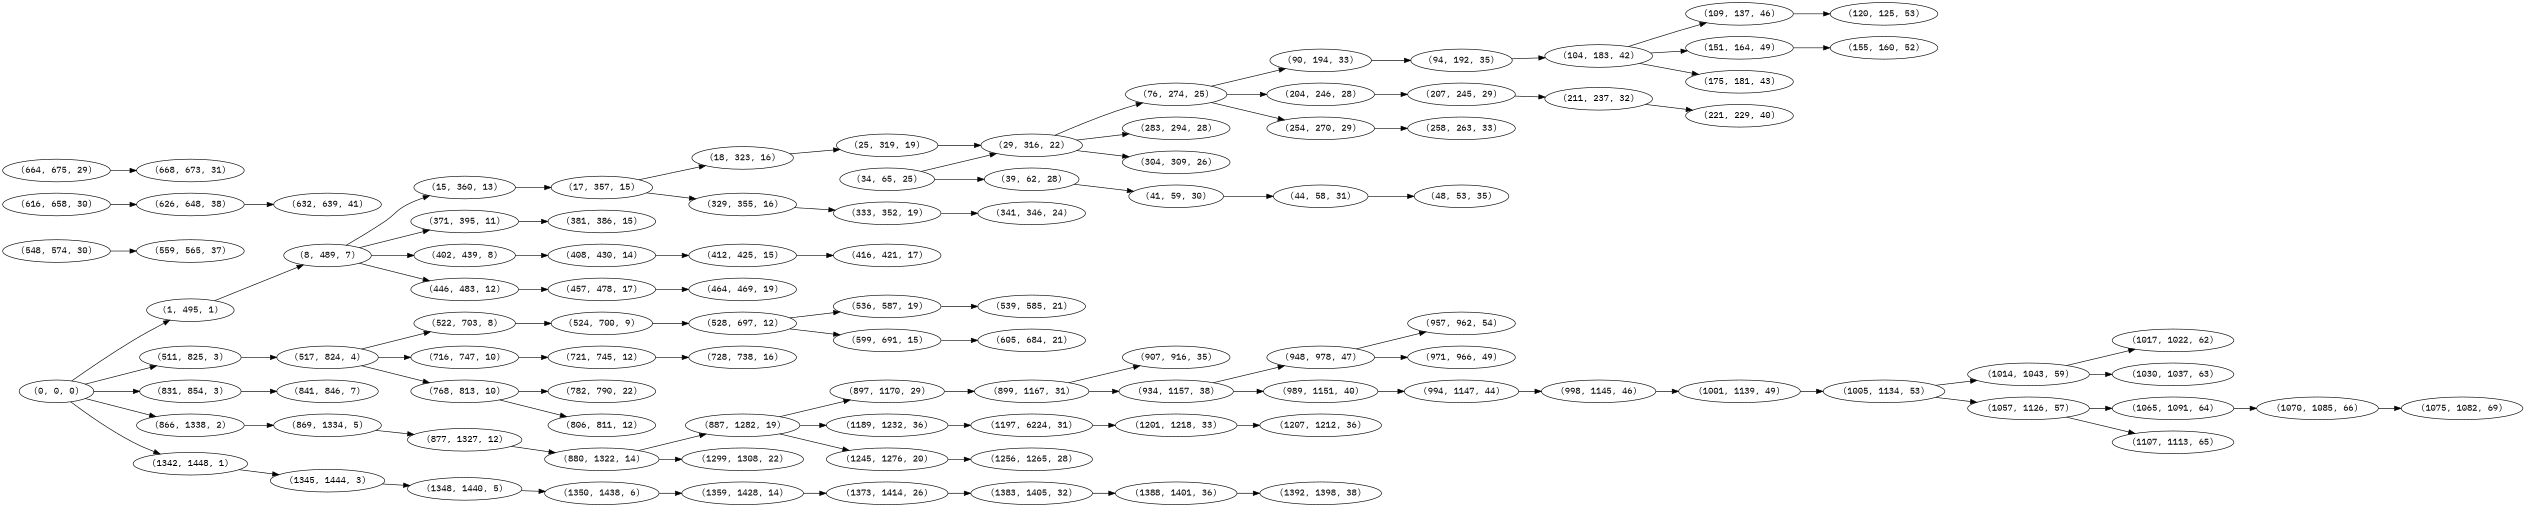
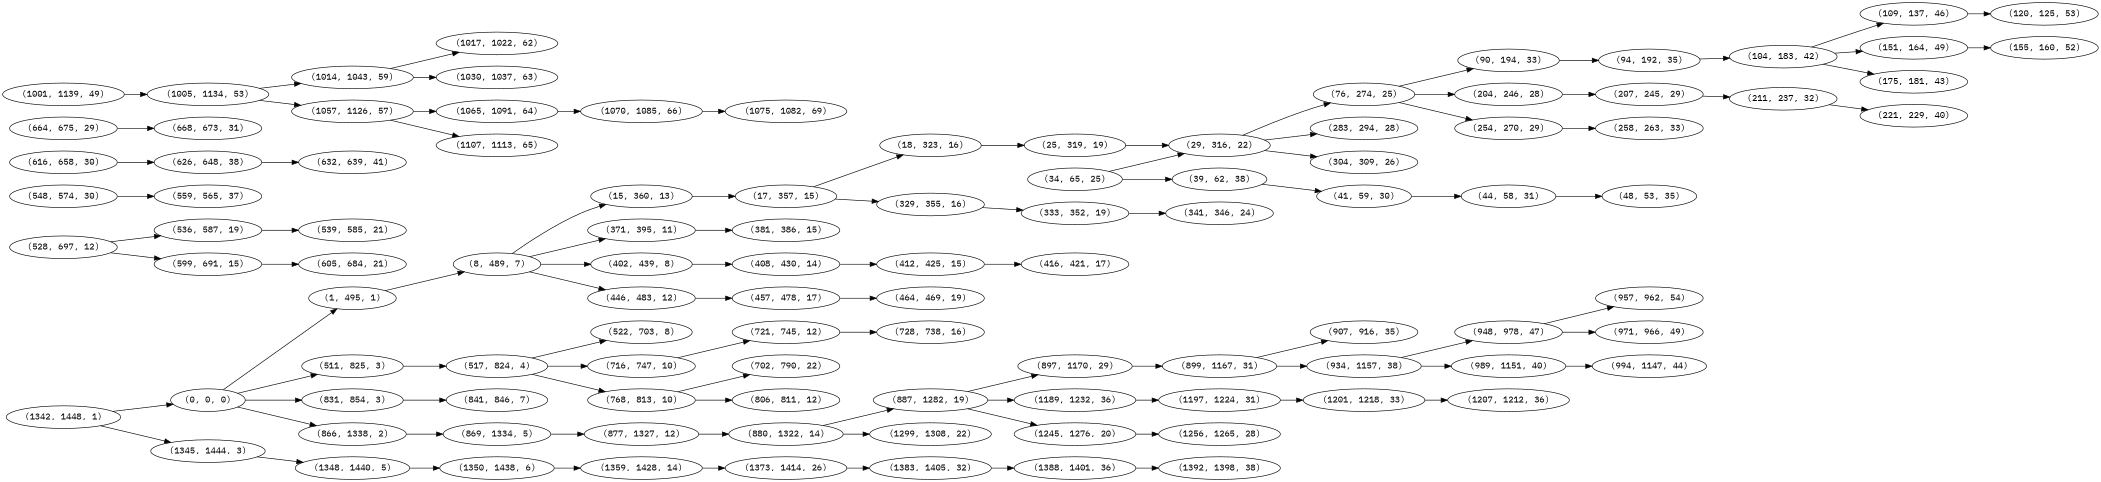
(1032, 179) -> (1220, 179)
(602, 323) -> none
(602, 391) -> (786, 366)
(1599, 391) -> none
(1032, 425) -> (1220, 400)
(111, 430) -> (140, 408)
